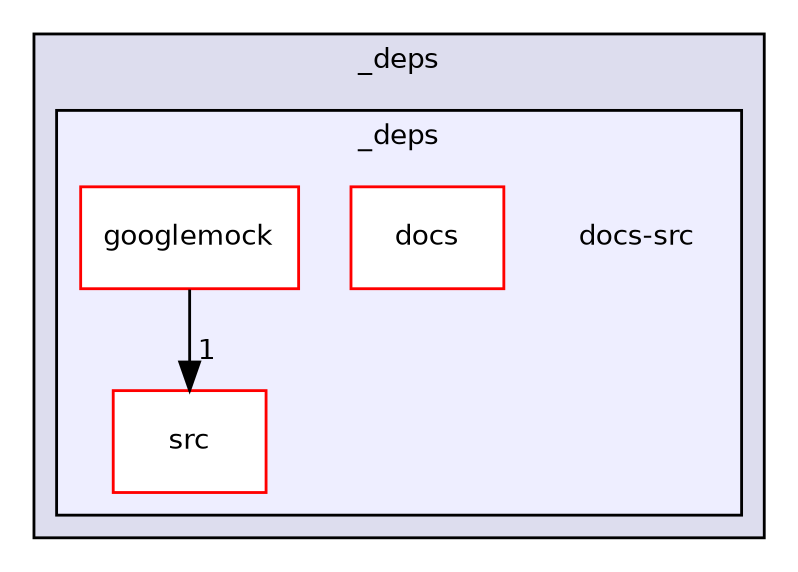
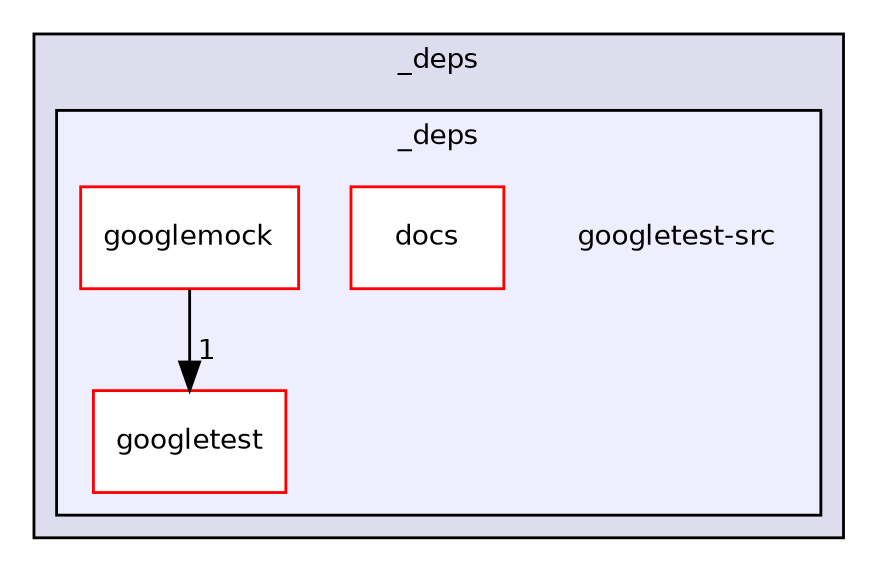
(637, 238) -> (677, 238)
(190, 442) -> (190, 442)
